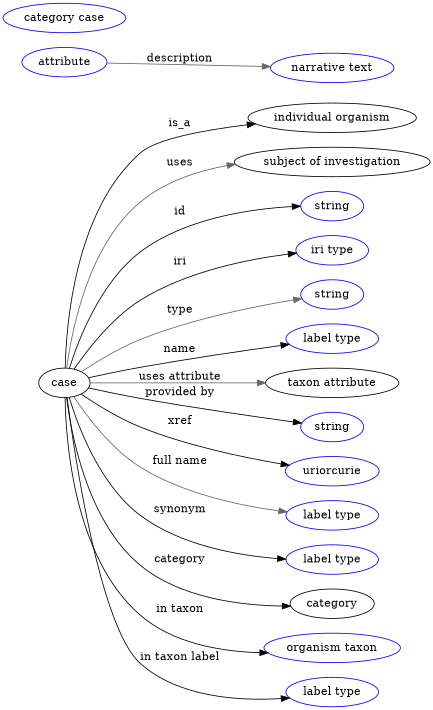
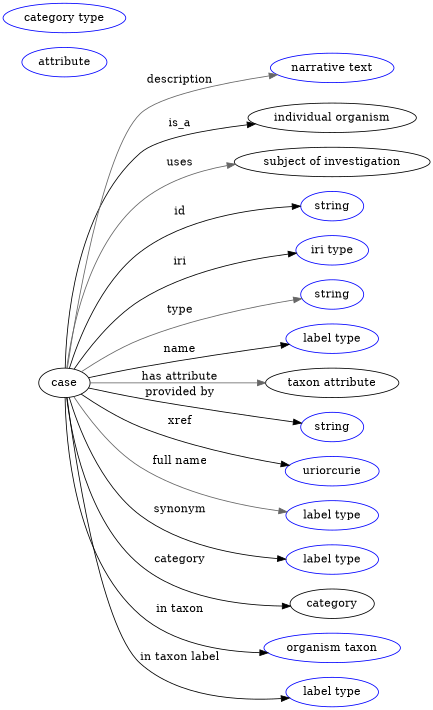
(64, 18) -> (64, 18)
(185, 65) -> (111, 172)
(180, 377) -> (180, 377)
